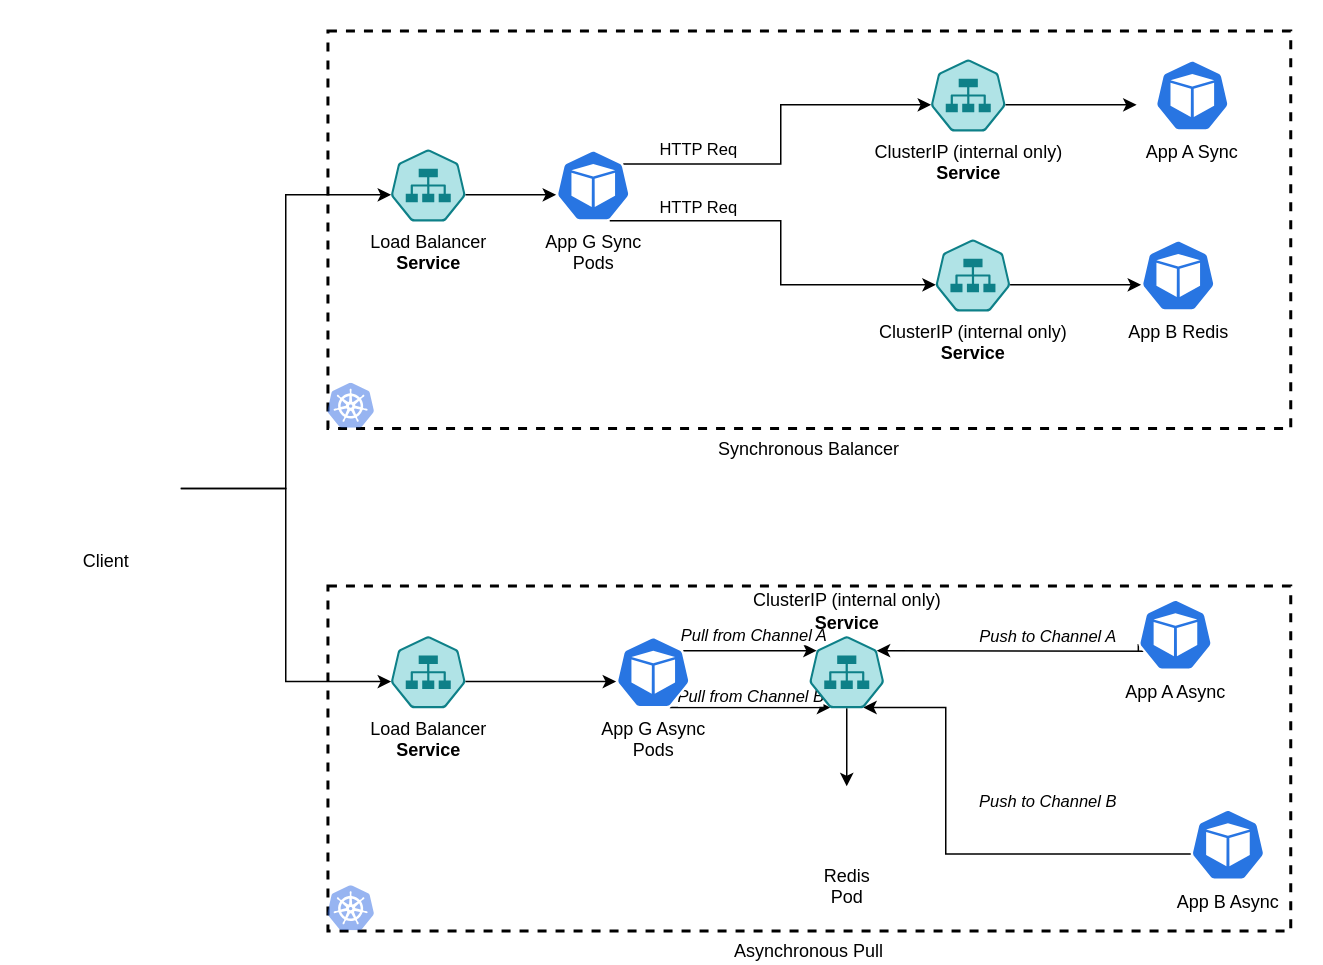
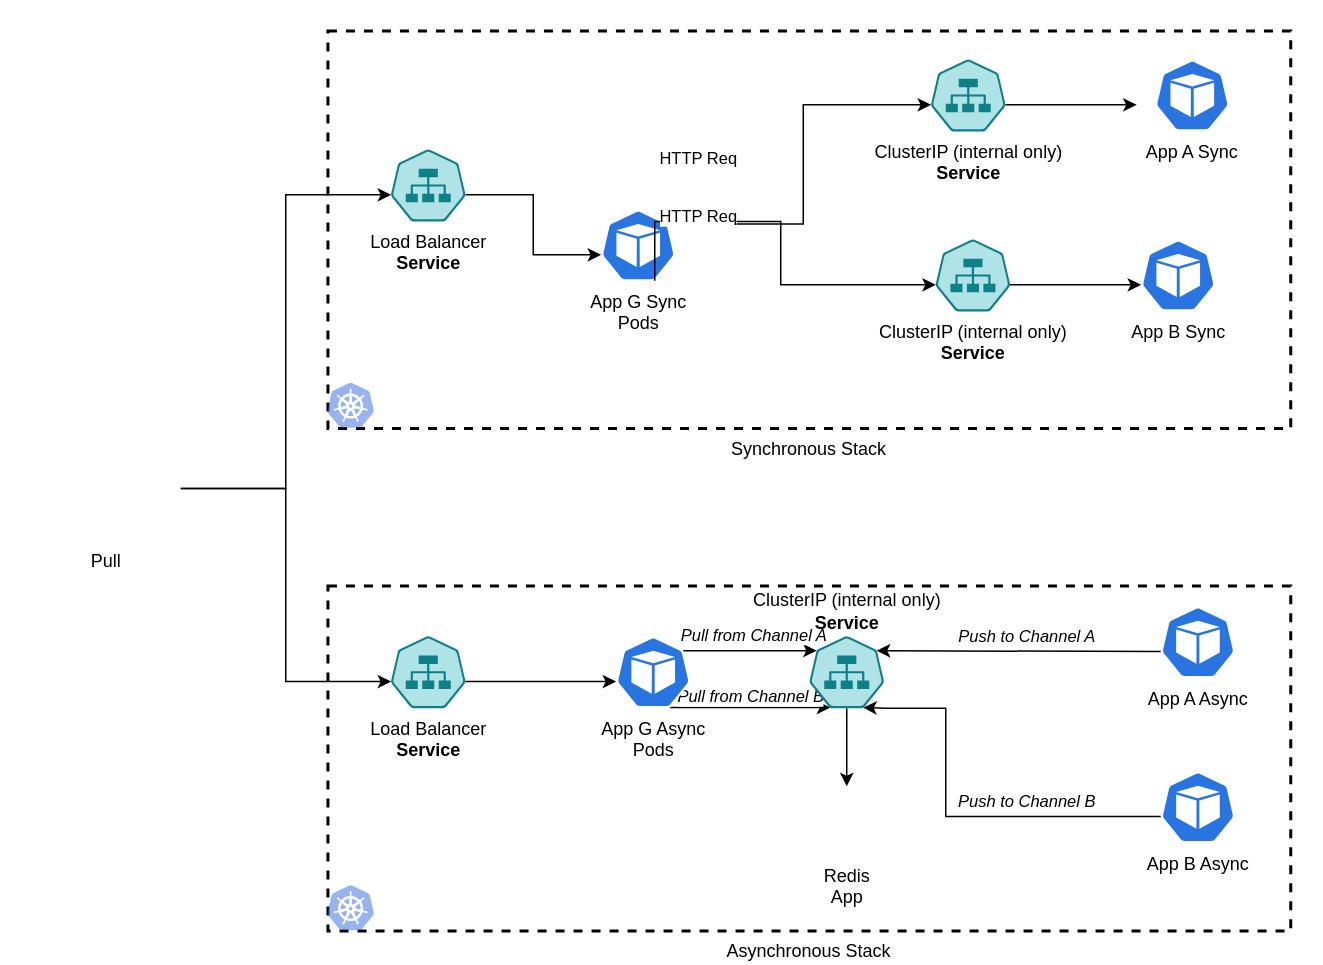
(593, 185) -> (638, 245)
(1179, 333) -> (1179, 333)
(809, 450) -> (809, 450)
(129, 562) -> (129, 562)
(1175, 635) -> (1198, 642)
(1228, 845) -> (1198, 807)
(848, 888) -> (848, 888)
(809, 952) -> (809, 952)
